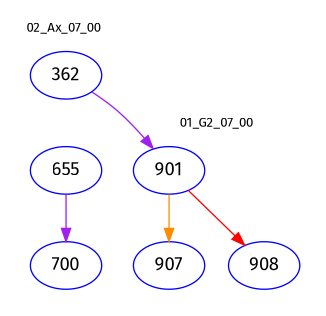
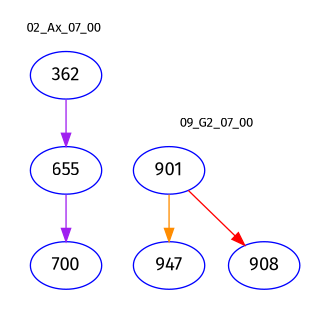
(217, 123) -> (217, 123)
(131, 124) -> (66, 116)
(169, 265) -> (169, 265)
